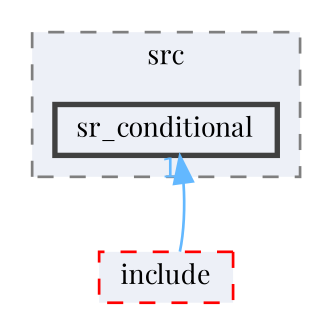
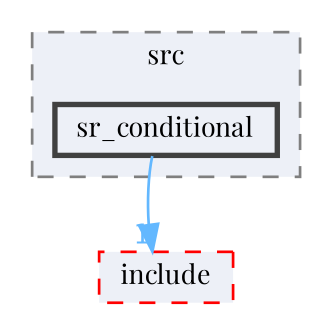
(184, 217) -> (148, 194)
